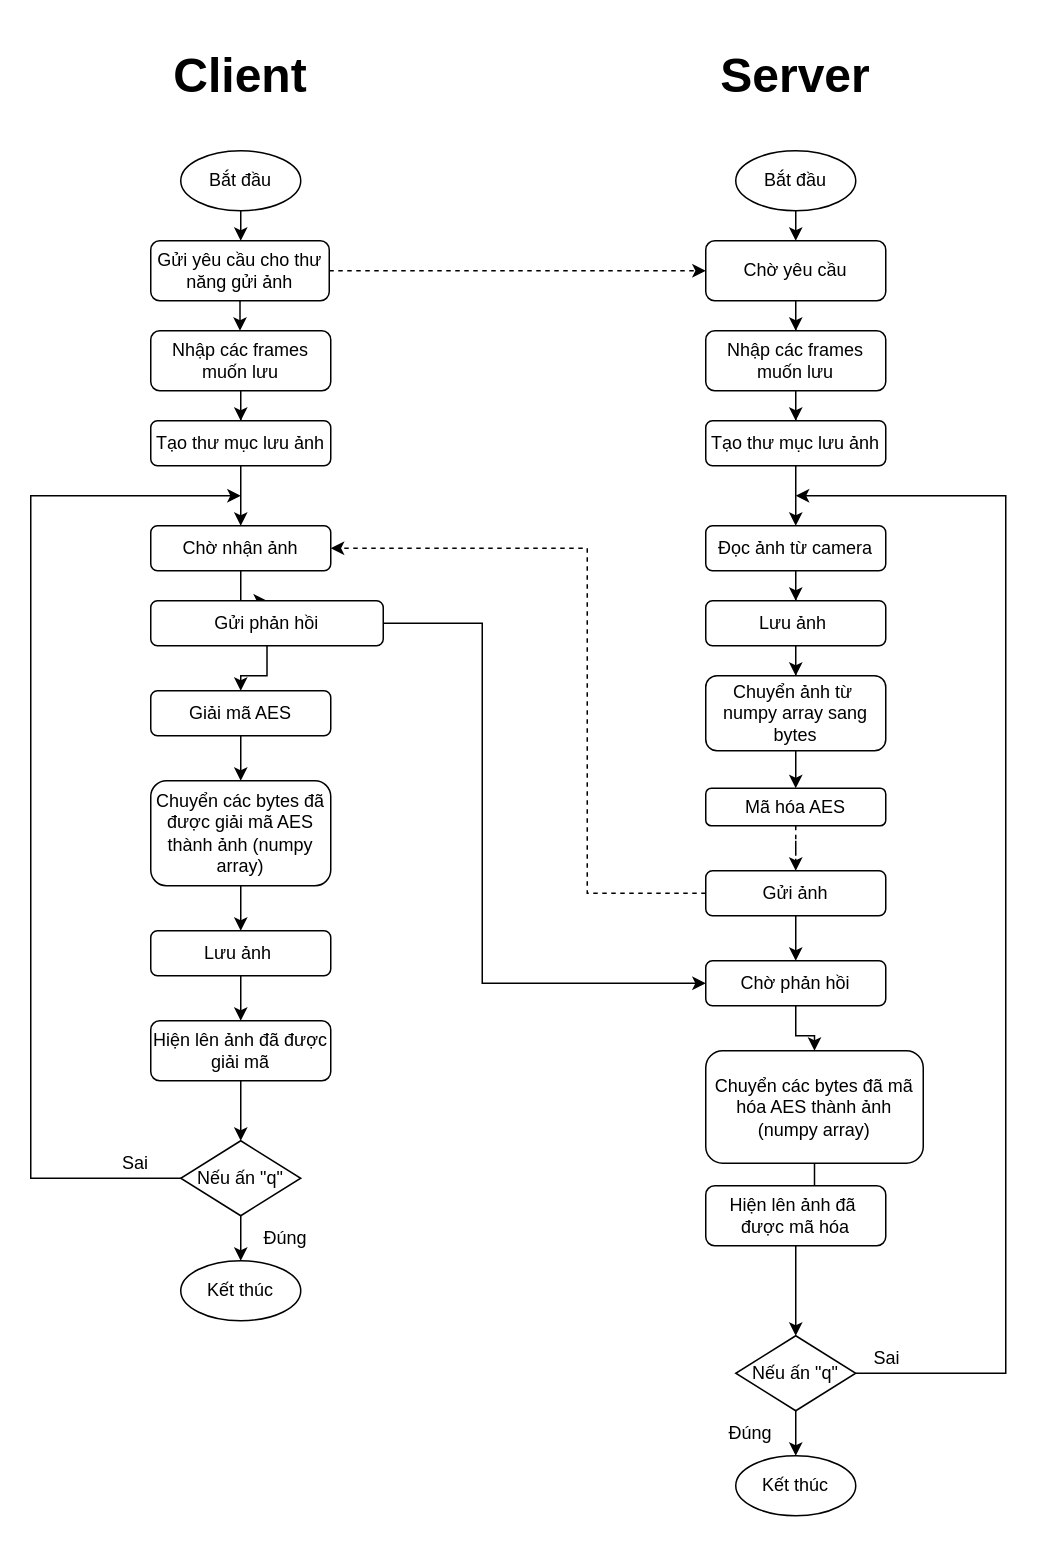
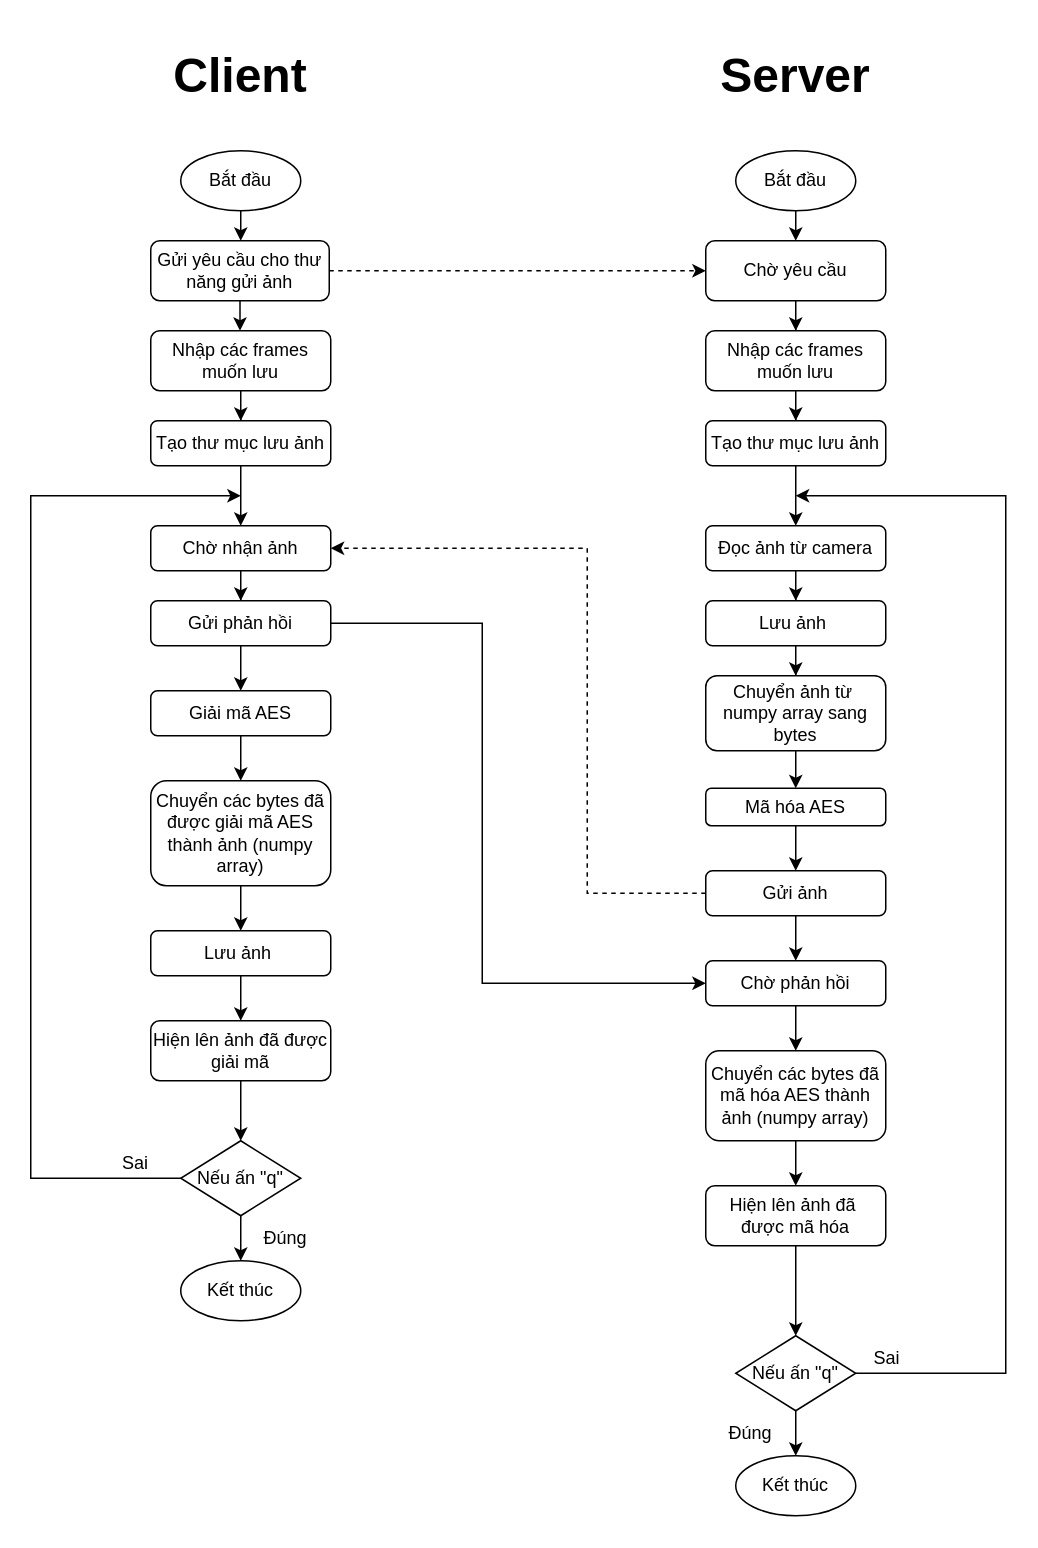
(267, 623) -> (241, 623)
(796, 835) -> (796, 835)
(815, 1107) -> (796, 1096)
